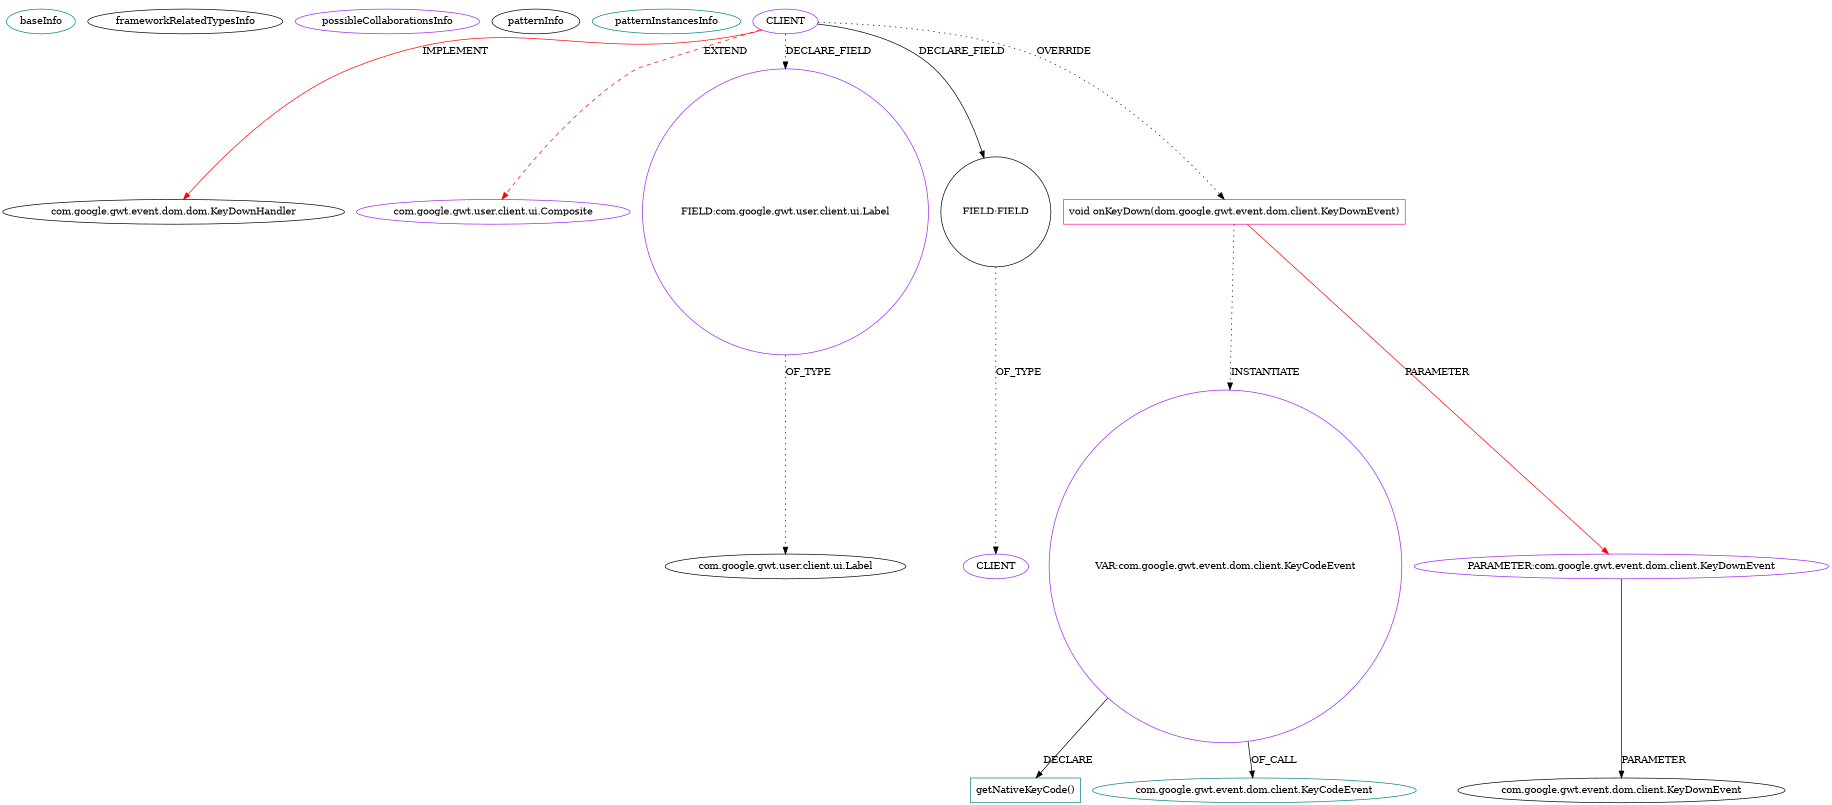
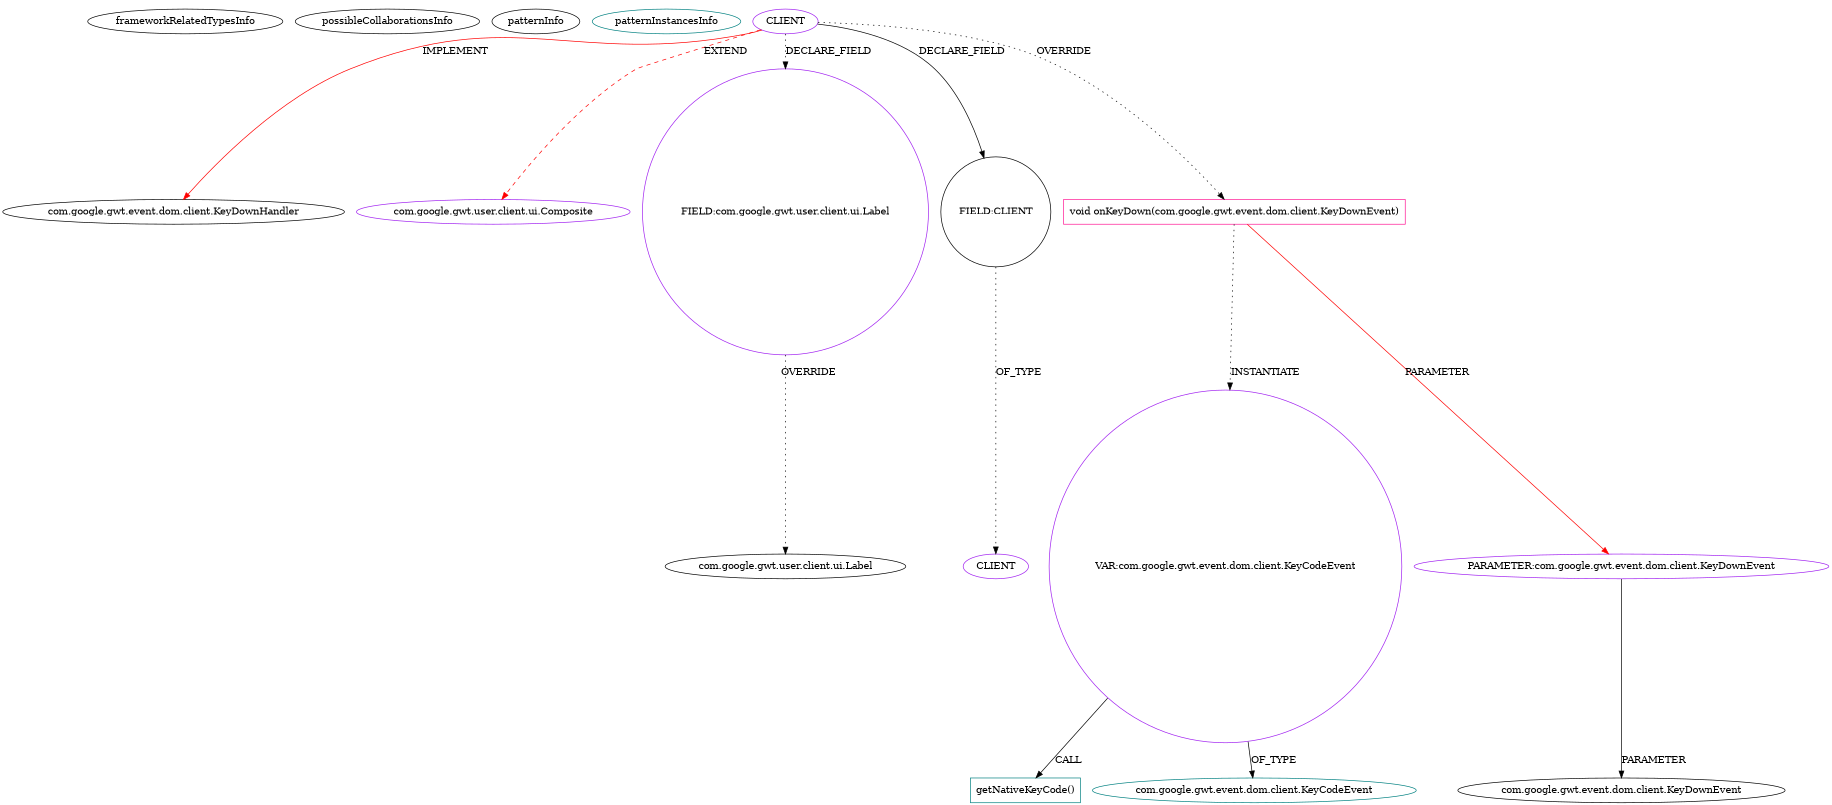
(41, 21) -> none
(387, 21) -> (387, 21)
(174, 212) -> (174, 212)
(996, 212) -> (996, 212)
(1234, 212) -> (1234, 212)
(808, 372) -> (808, 372)
(1068, 760) -> (1068, 760)
(1274, 760) -> (1274, 760)
